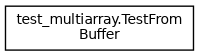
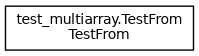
(99, 28) -> (99, 28)
